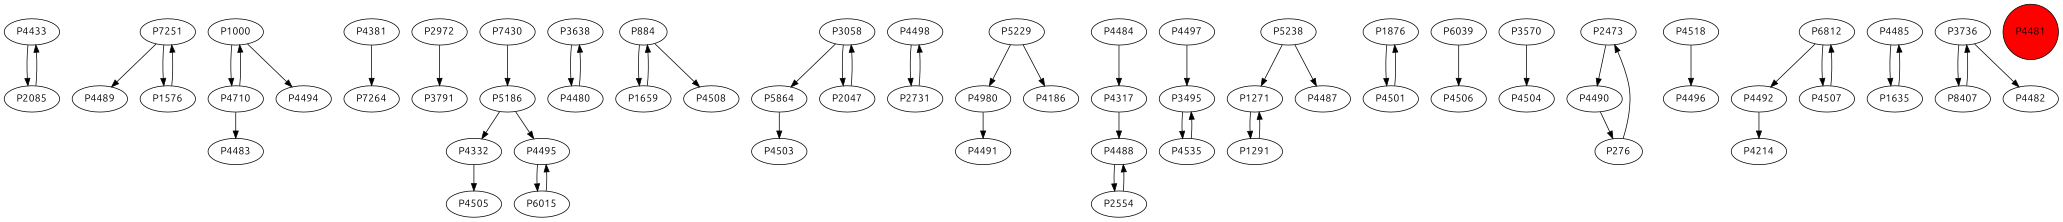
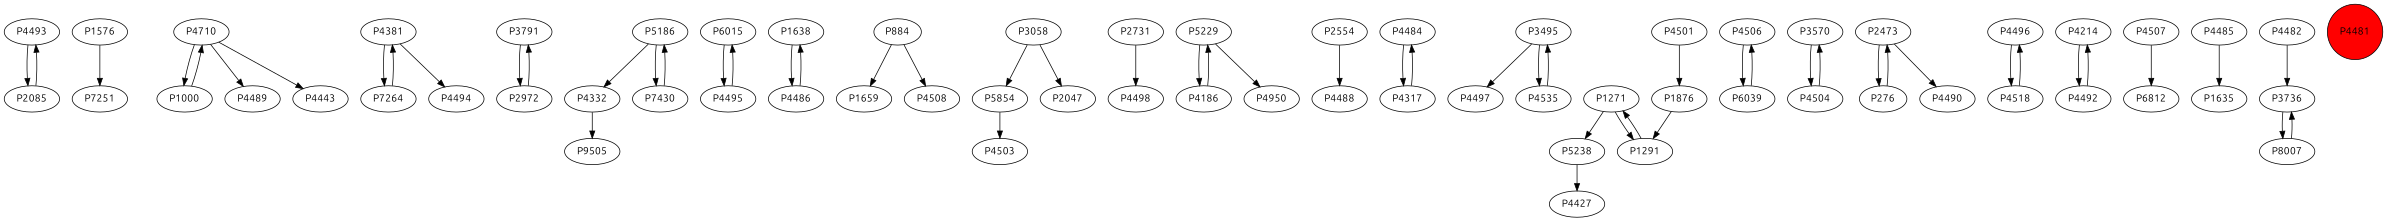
(32, 32) -> (32, 32)
(575, 32) -> (796, 32)
(163, 62) -> none
none -> (519, 62)
(910, 62) -> none
(1187, 62) -> (1512, 63)
(1273, 62) -> (1596, 122)
(1386, 62) -> (1664, 122)
none -> (1742, 62)
(1822, 62) -> none
none -> (2011, 62)
(136, 63) -> (225, 62)
(267, 63) -> (420, 63)
(1796, 63) -> (2078, 62)
(1994, 63) -> (2287, 62)
none -> (393, 69)
(648, 69) -> none
(852, 69) -> none
none -> (1209, 69)
none -> (1820, 69)
(1900, 69) -> none
(575, 99) -> (796, 99)
(779, 99) -> (1000, 99)
(983, 99) -> (1272, 99)
(1323, 99) -> (1577, 204)
(1963, 99) -> (2287, 152)
(523, 122) -> (655, 62)
(1119, 122) -> (1412, 69)
(1605, 122) -> (1878, 62)
(236, 152) -> (320, 99)
(983, 152) -> none
(1114, 174) -> none
(474, 204) -> (592, 152)
